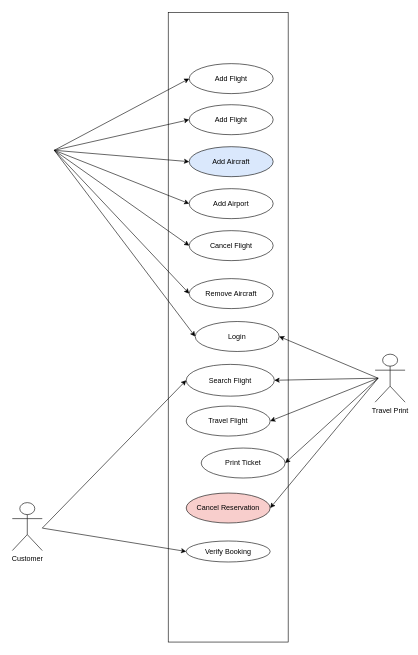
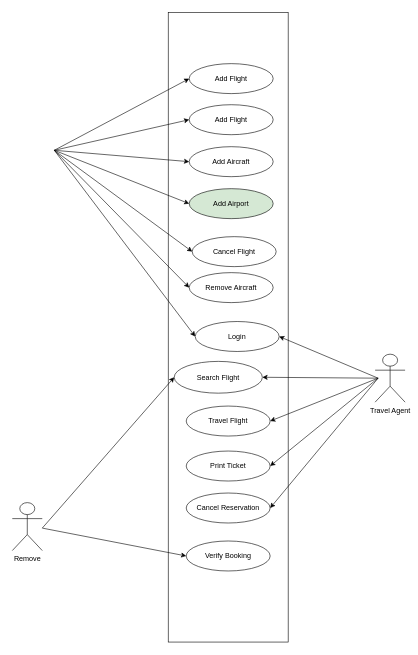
(231, 162) -> (231, 162)
(231, 204) -> (231, 204)
(231, 246) -> (234, 252)
(231, 294) -> (231, 288)
(230, 380) -> (218, 377)
(391, 411) -> (391, 411)
(243, 463) -> (228, 466)
(228, 508) -> (228, 508)
(228, 552) -> (228, 556)
(28, 560) -> (28, 560)
